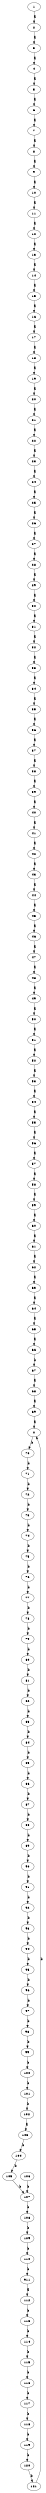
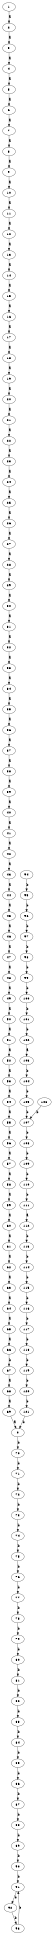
(28, 1938) -> (19, 1909)
(27, 2280) -> (27, 1205)
